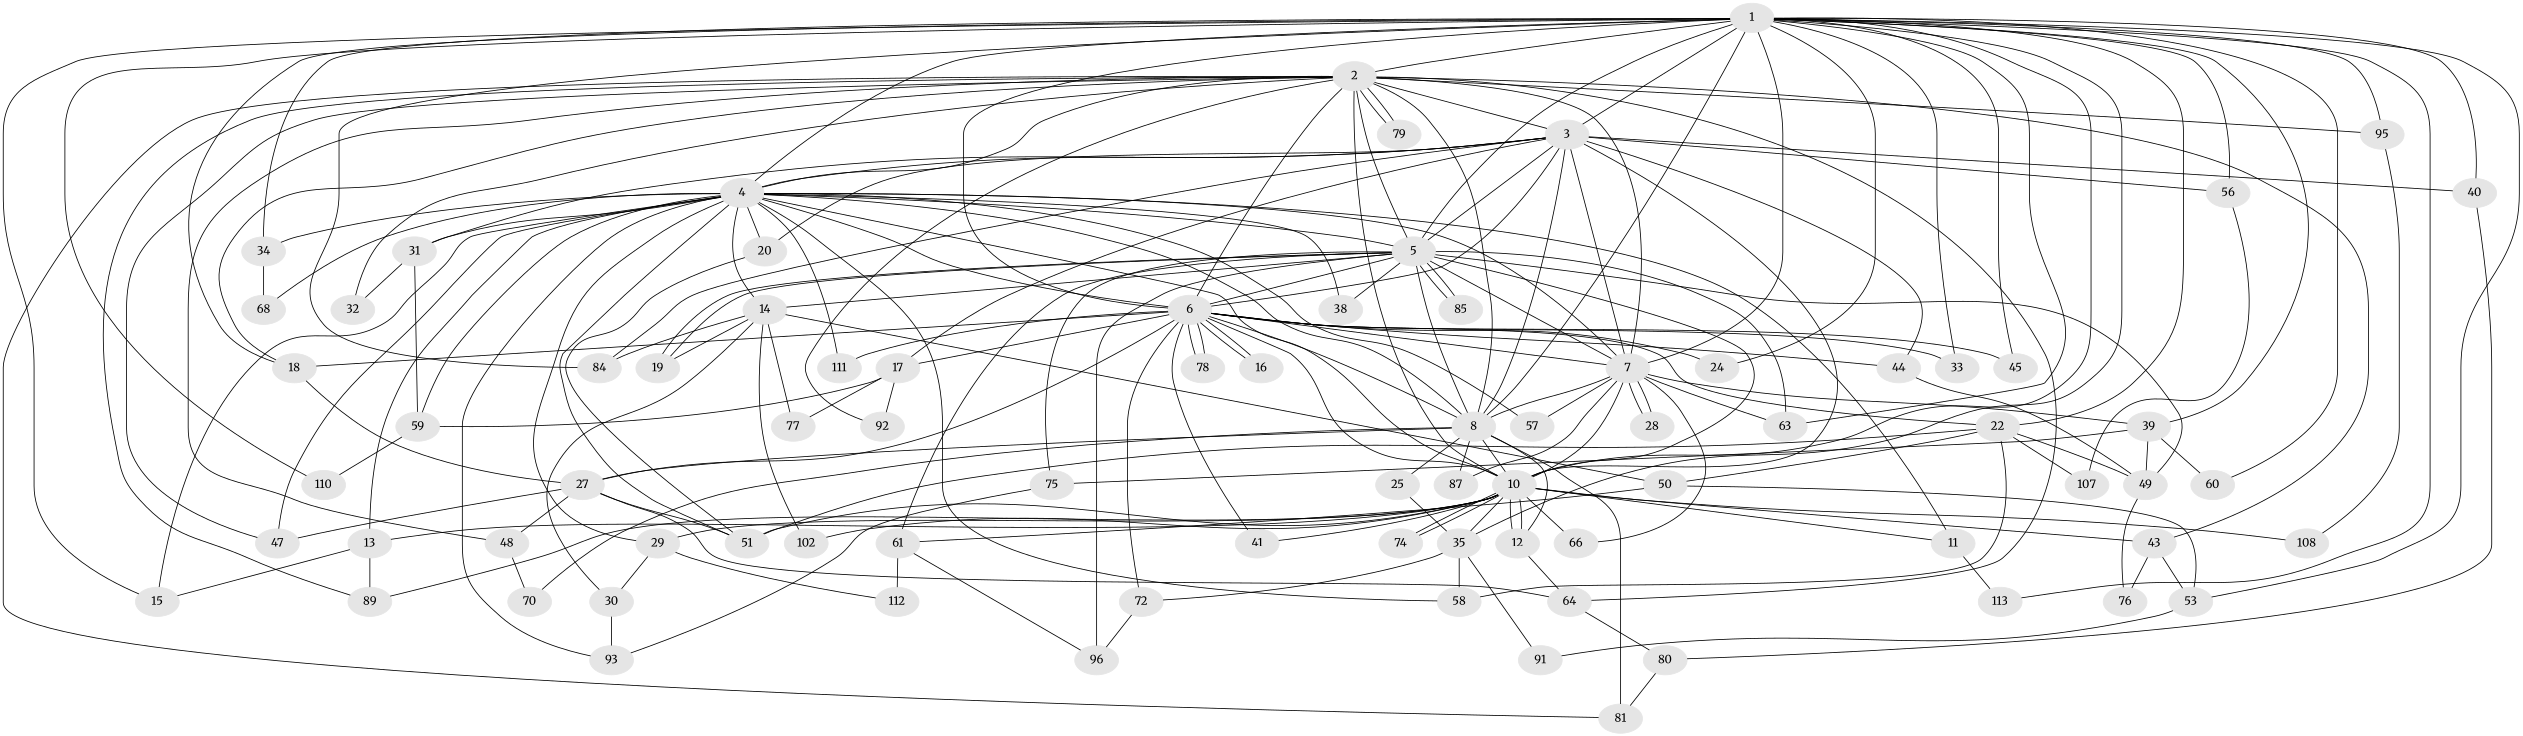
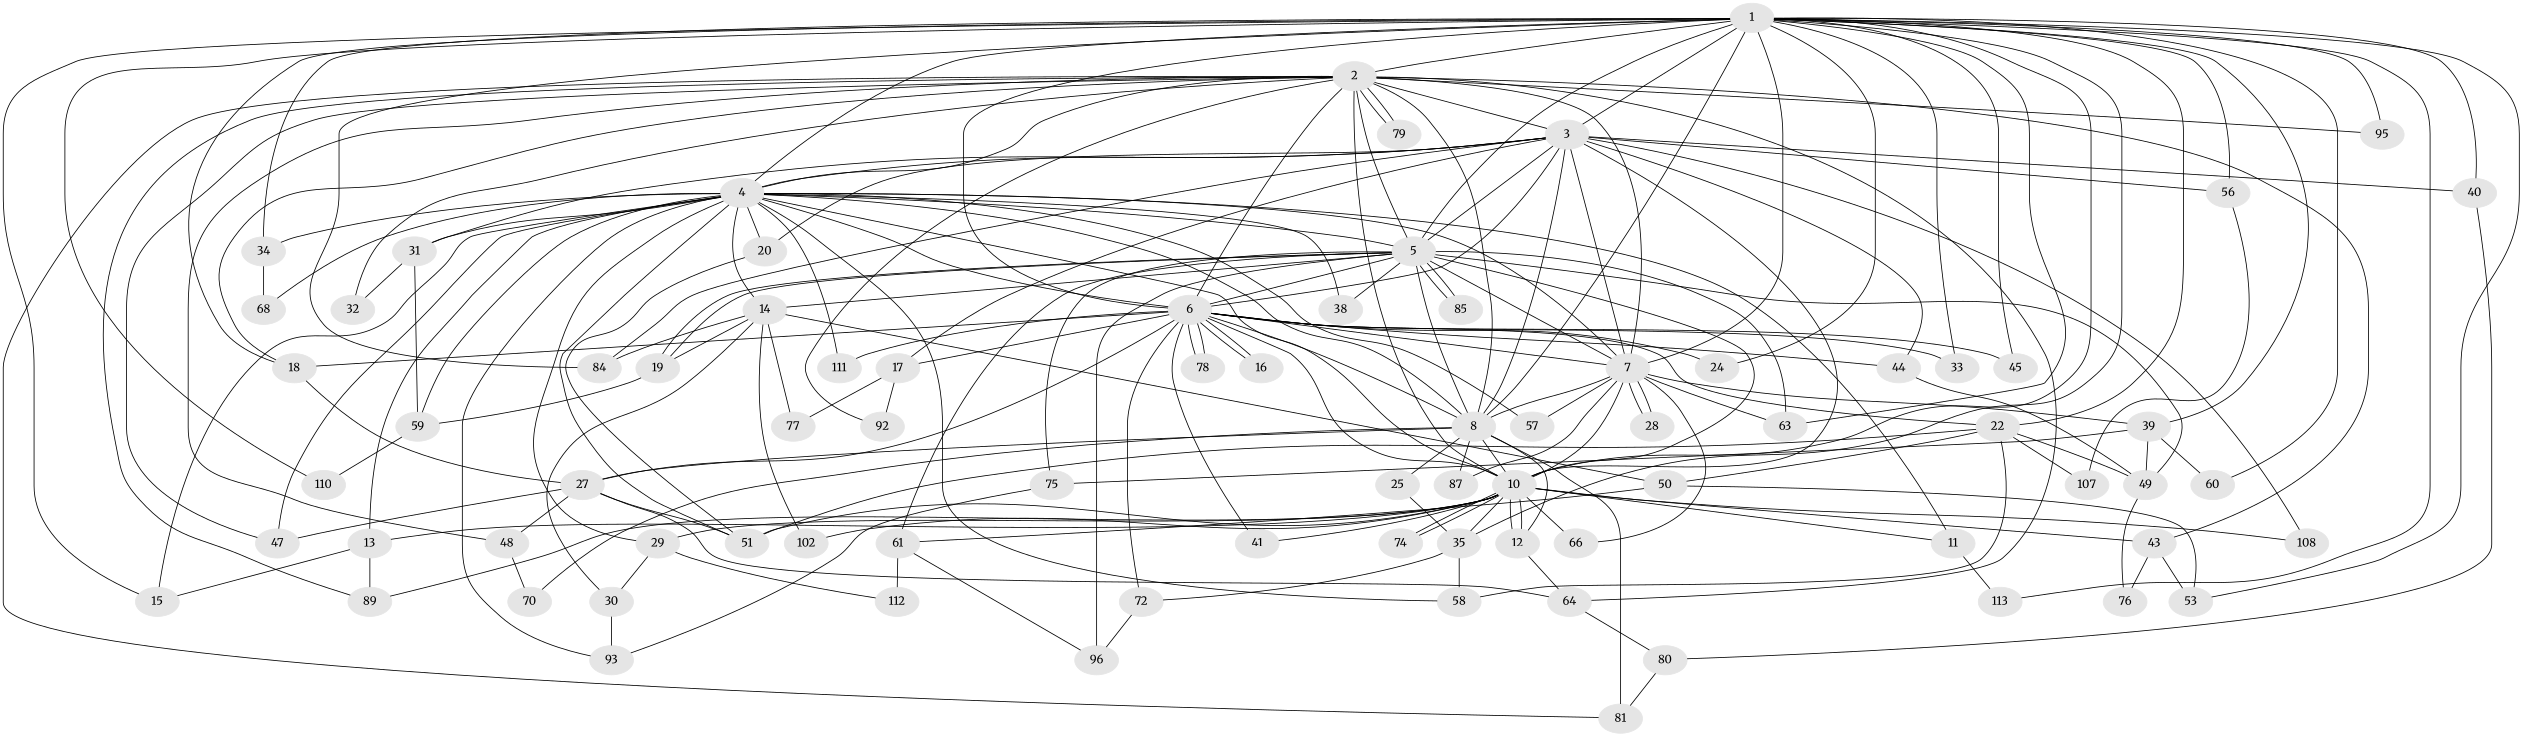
(2399, 356) -> (1990, 258)
(662, 418) -> (546, 405)
(1540, 660) -> none
